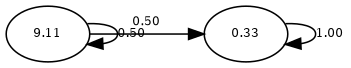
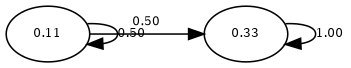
(48, 34) -> (48, 34)
